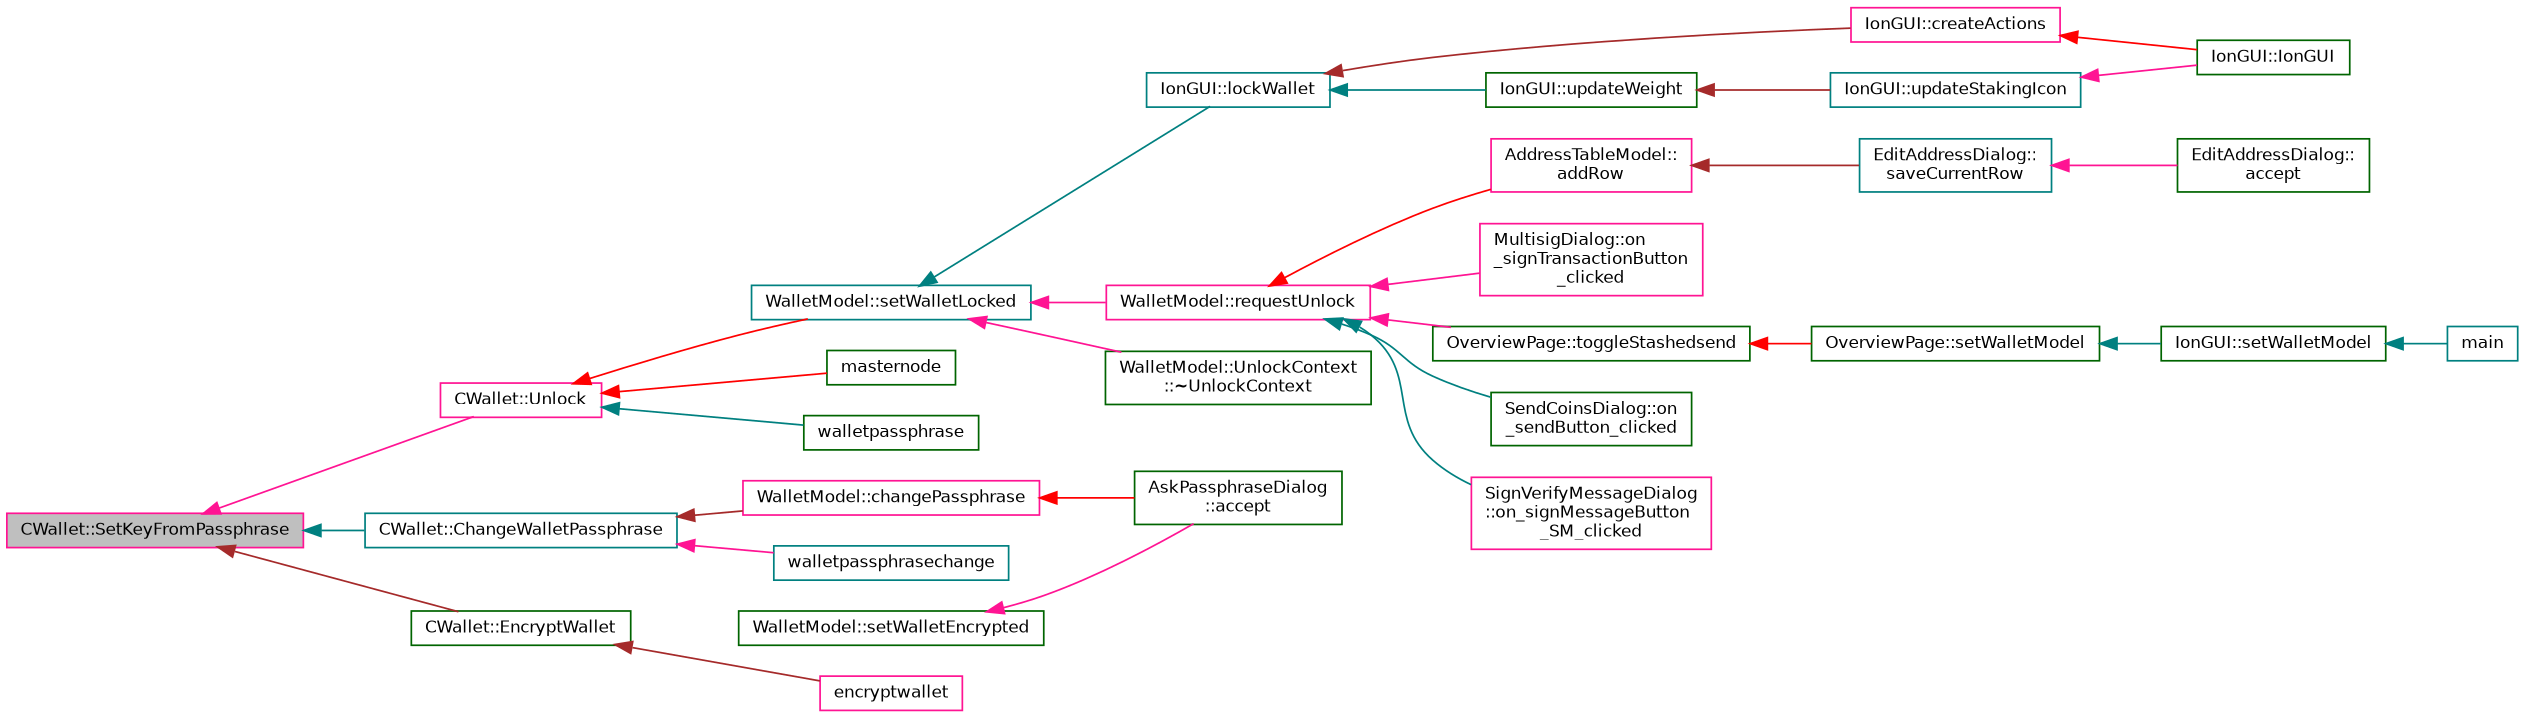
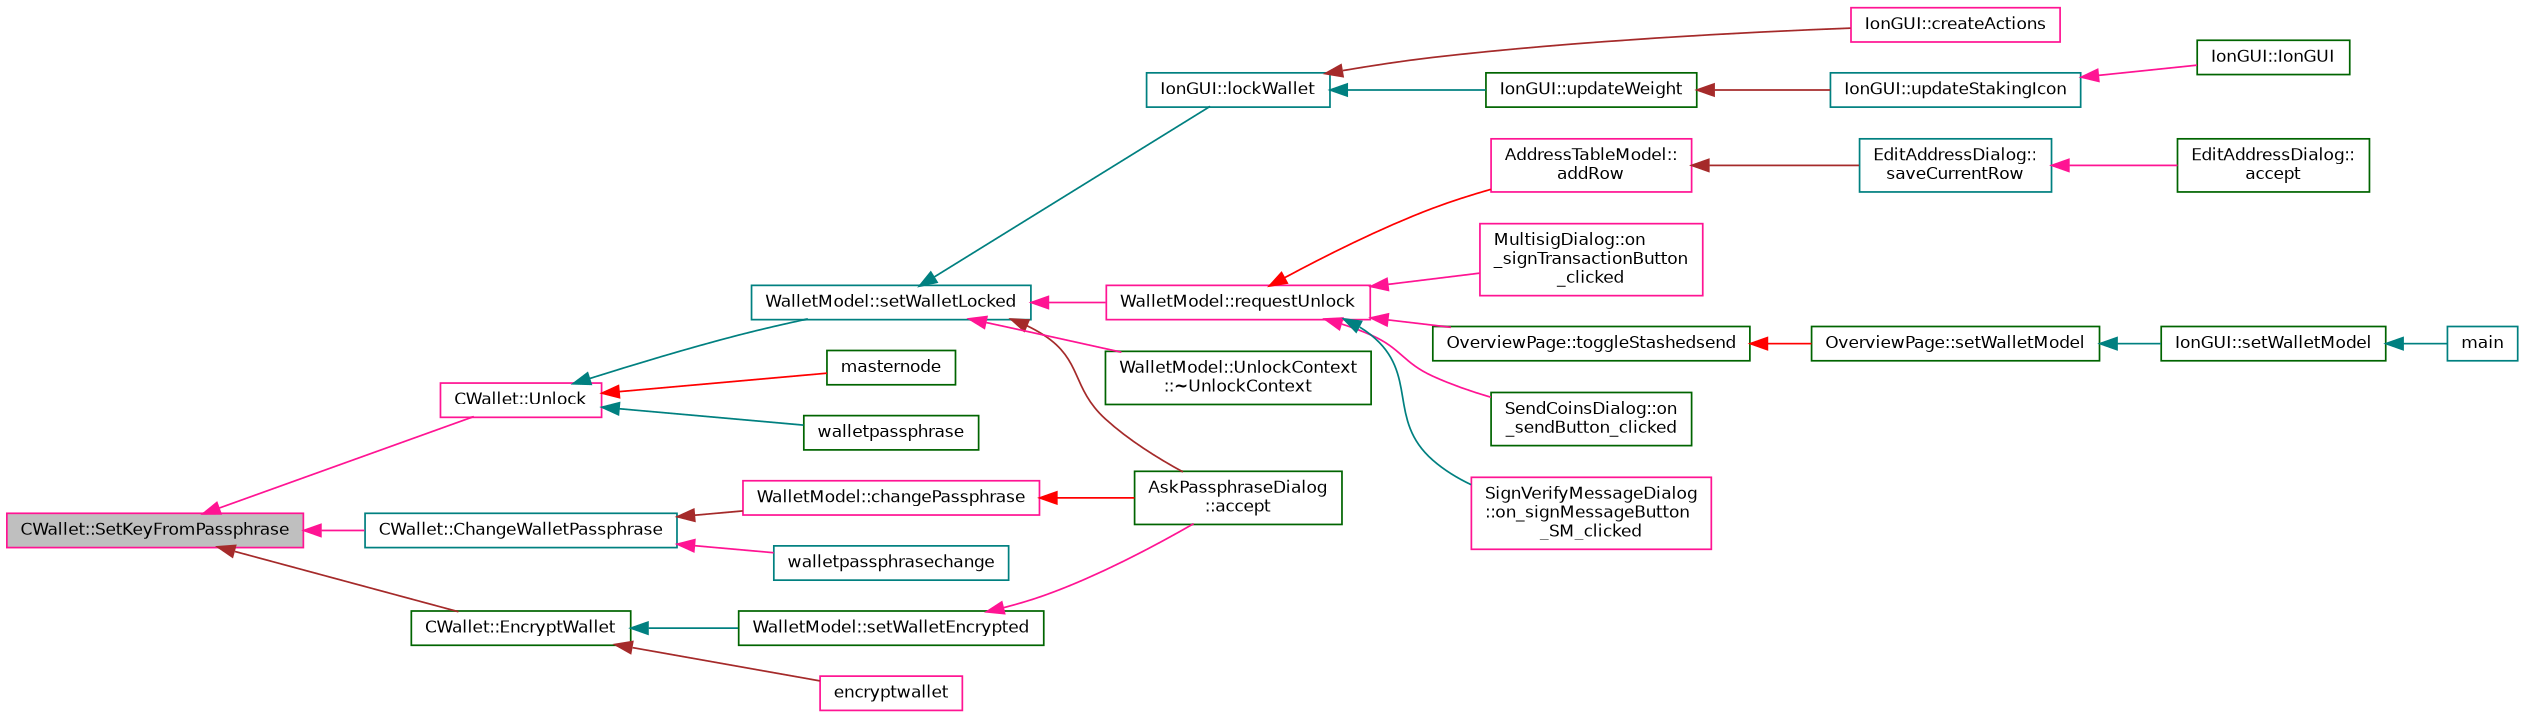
(2137, 43) -> none
(698, 346) -> (698, 346)
(1414, 365) -> (1414, 365)
none -> (1095, 408)
(343, 530) -> (343, 530)
none -> (693, 628)
